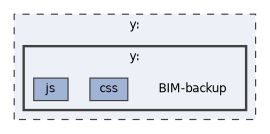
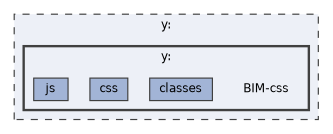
none -> (181, 89)
(193, 89) -> (266, 89)
